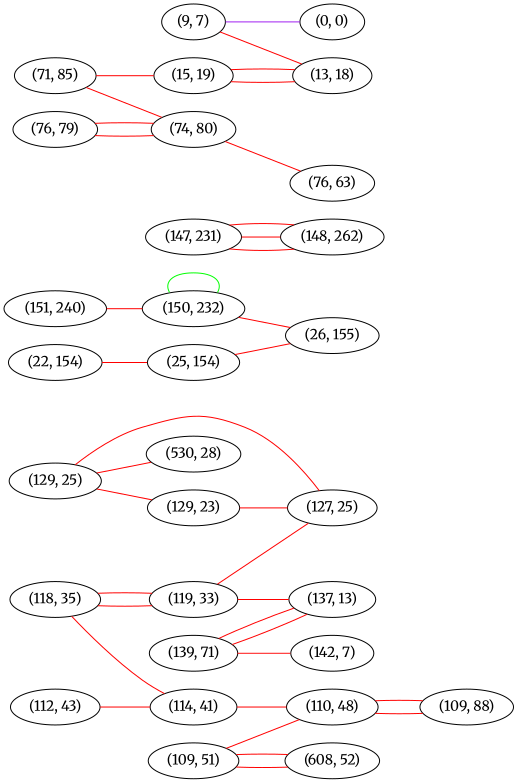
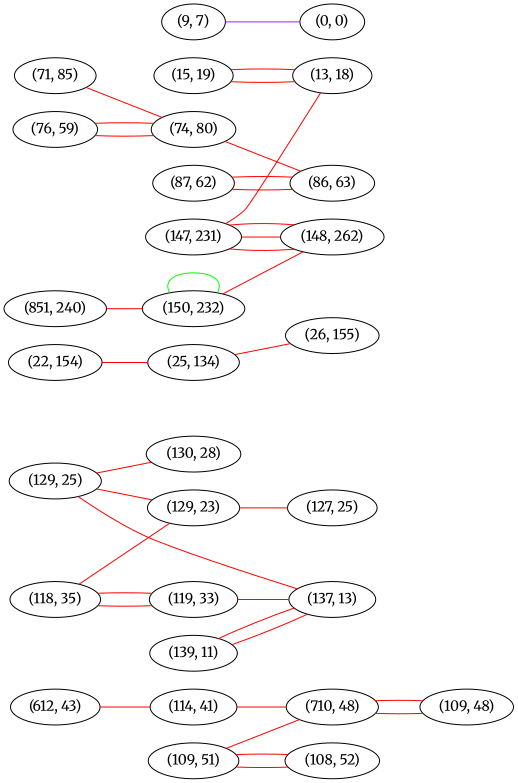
(261, 48) -> (273, 169)
(125, 76) -> none
(55, 129) -> (55, 129)
none -> (194, 183)
(332, 183) -> (332, 183)
(55, 309) -> (55, 309)
(264, 322) -> (263, 273)
(194, 362) -> (194, 362)
(205, 417) -> (184, 551)
(194, 454) -> (194, 454)
(263, 554) -> none
(194, 653) -> (194, 653)
(332, 653) -> none
(115, 658) -> (124, 554)
(55, 707) -> (55, 707)
(332, 707) -> (332, 707)
(467, 707) -> (467, 707)
(332, 761) -> (332, 761)
